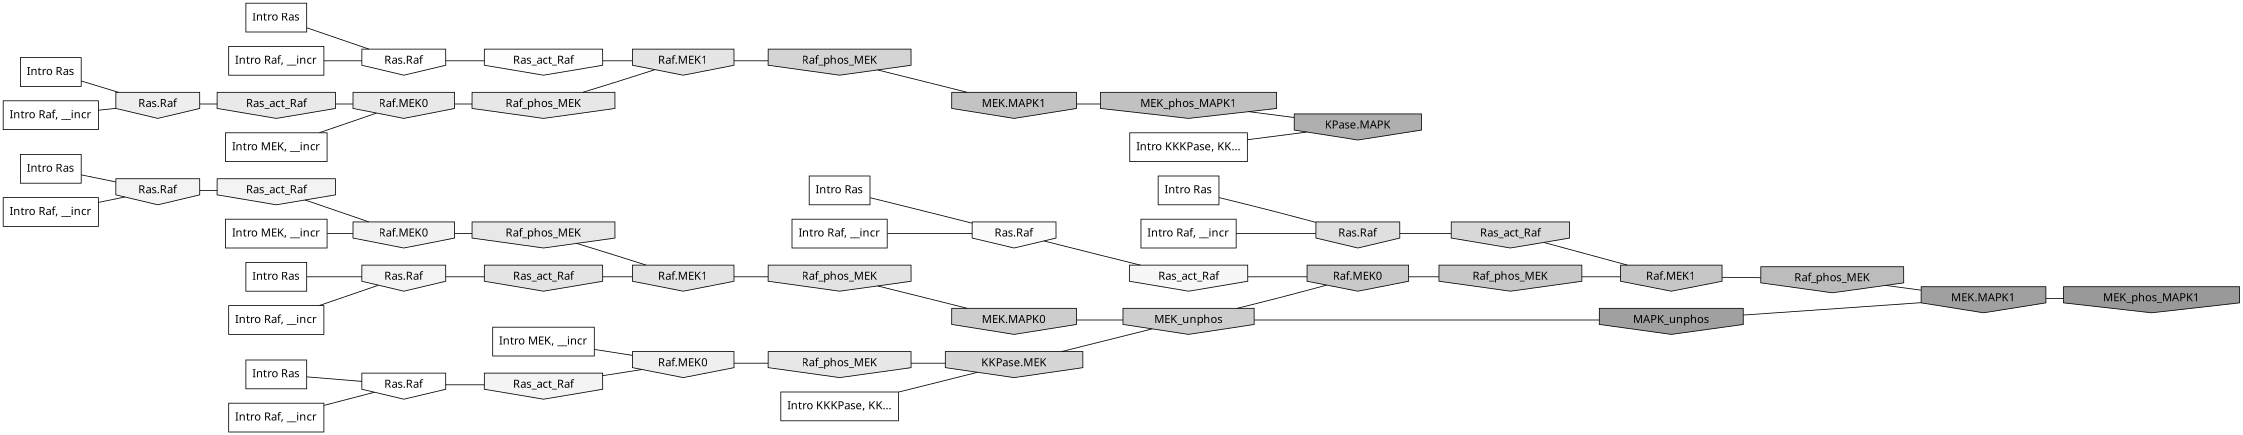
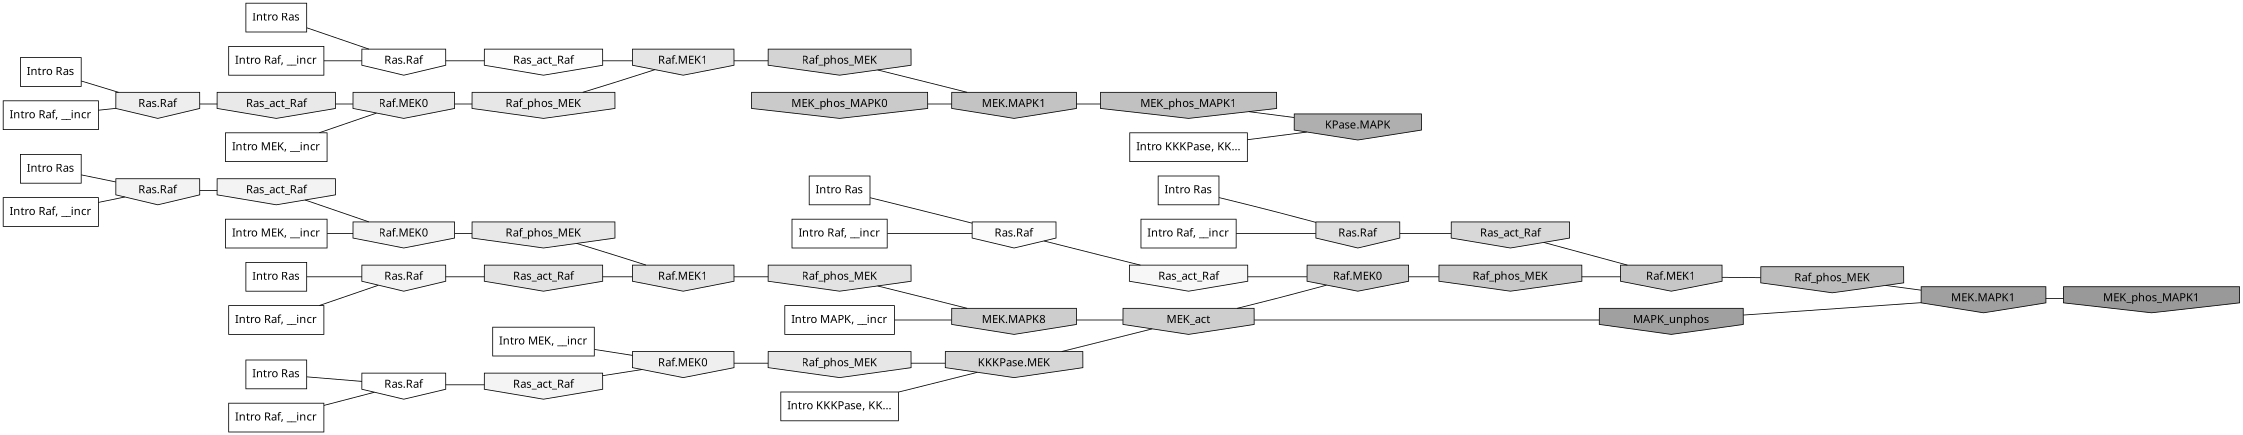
none -> (840, 104)
none -> (840, 320)
(1014, 320) -> (1014, 320)
(1189, 320) -> (1189, 320)
(1014, 363) -> (1014, 363)
